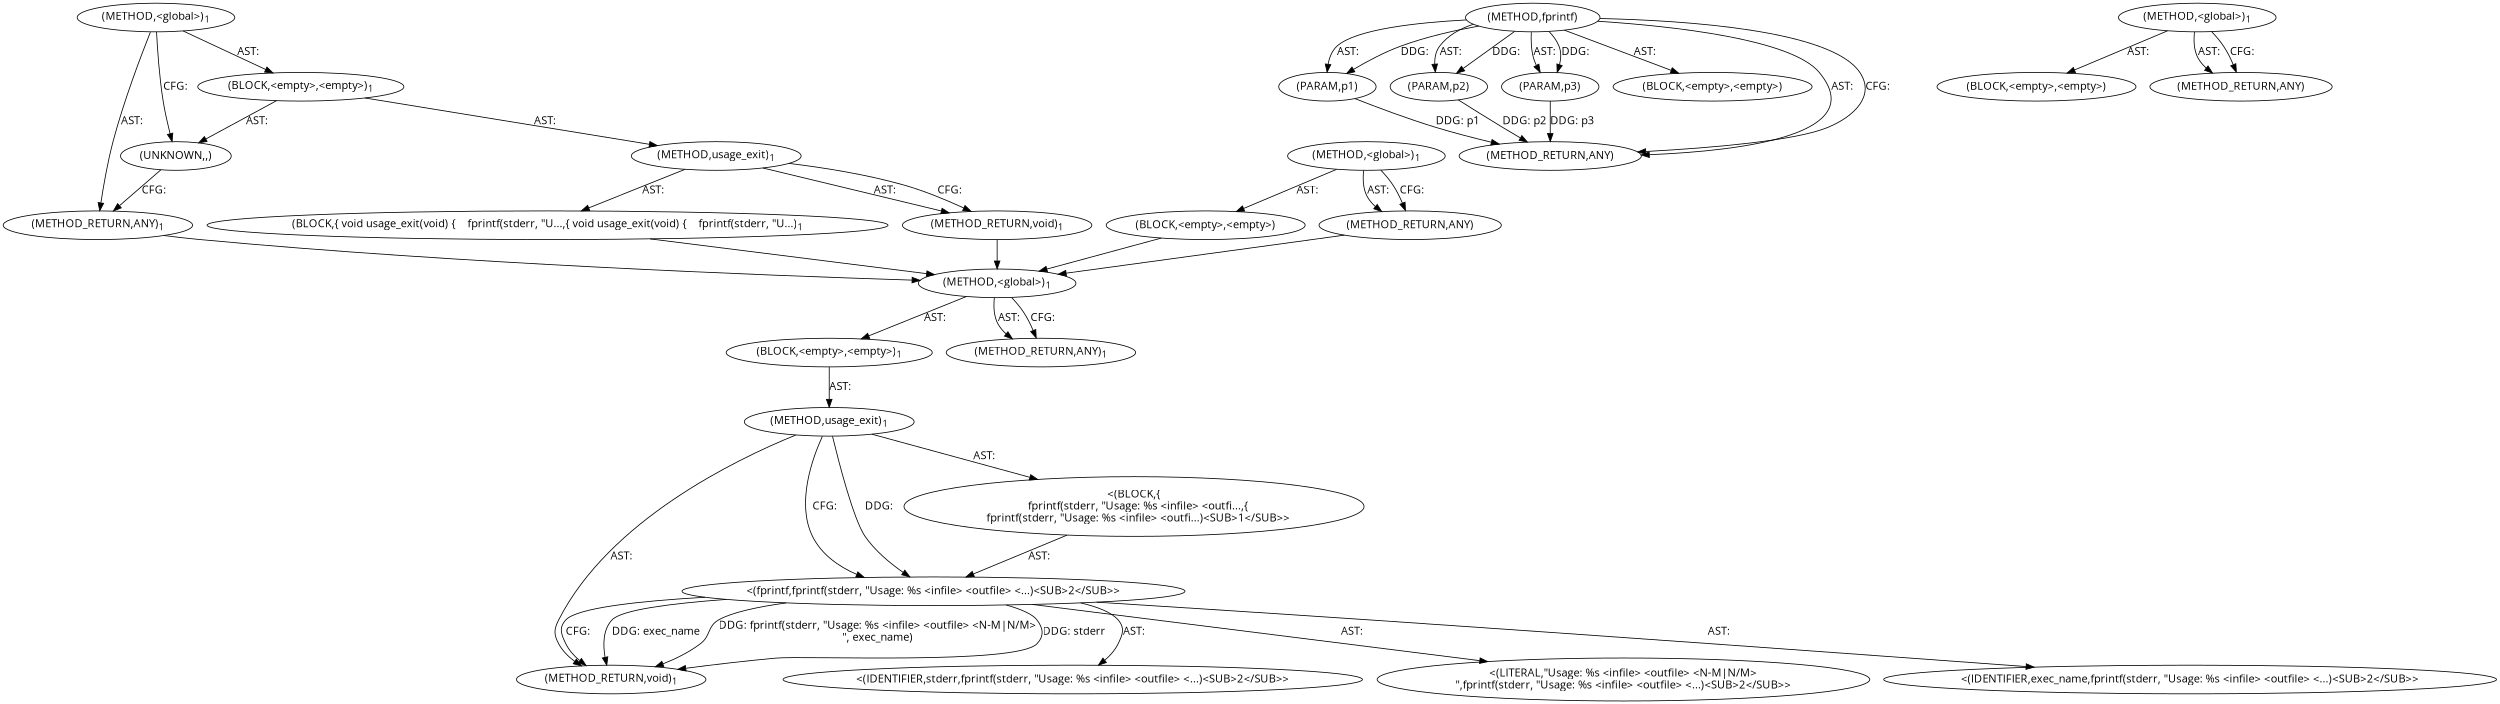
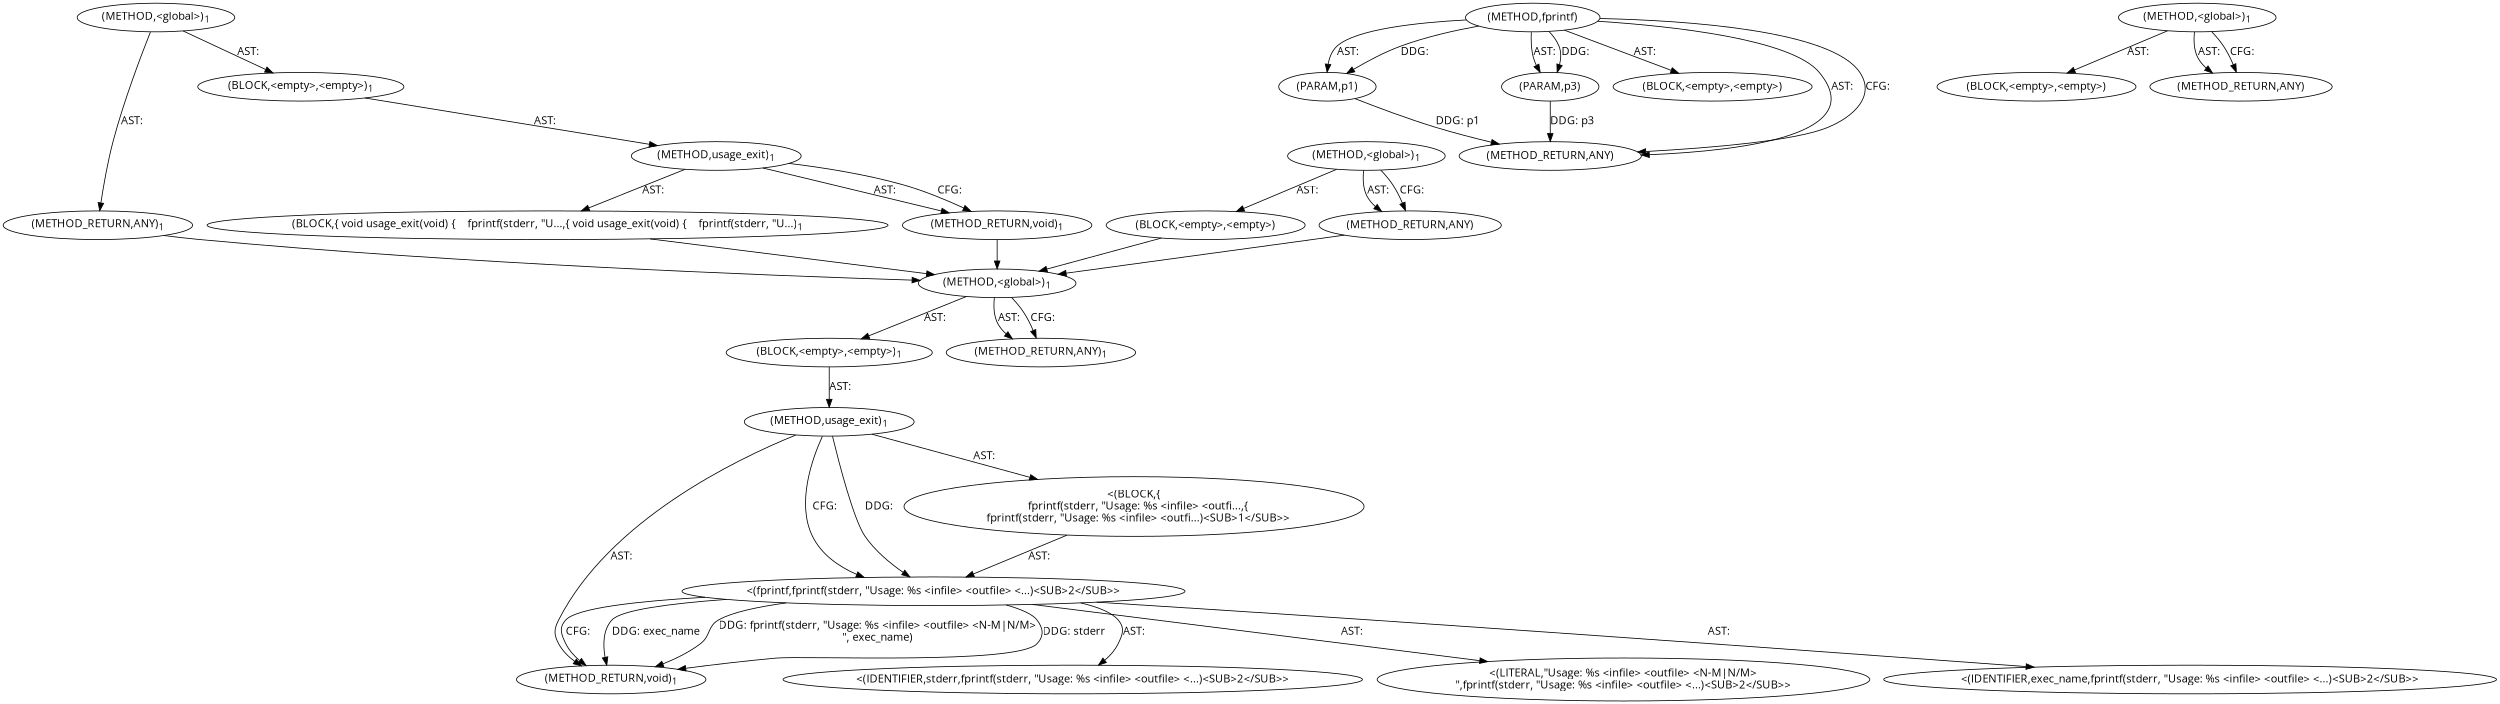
(1439, 87) -> none
(176, 156) -> none
